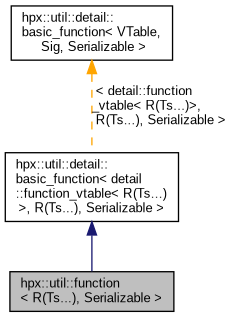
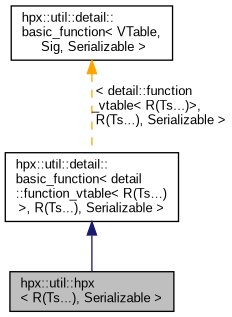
(92, 292) -> (92, 292)
